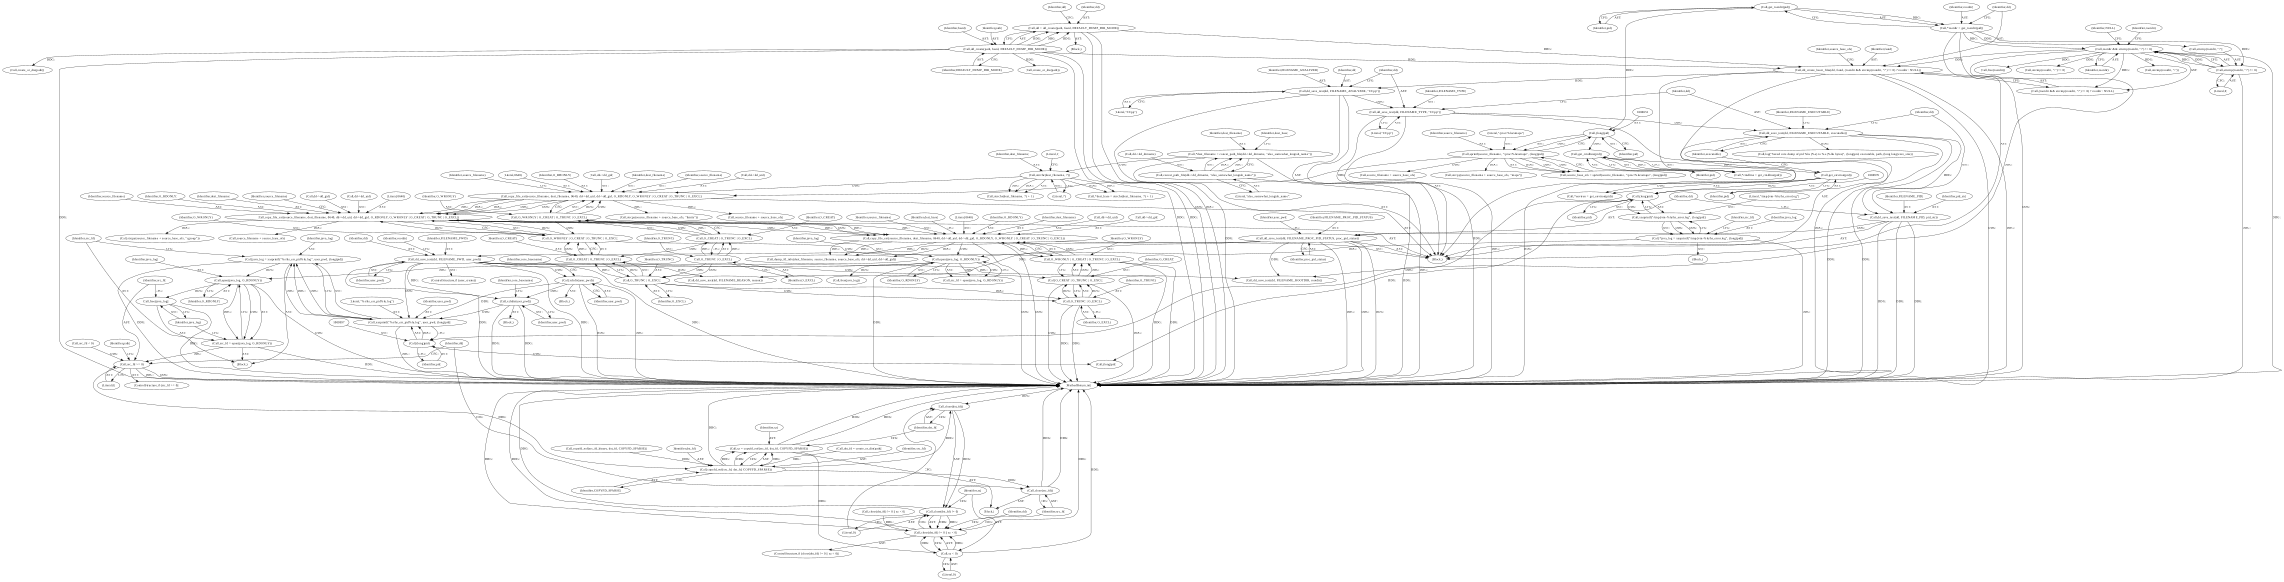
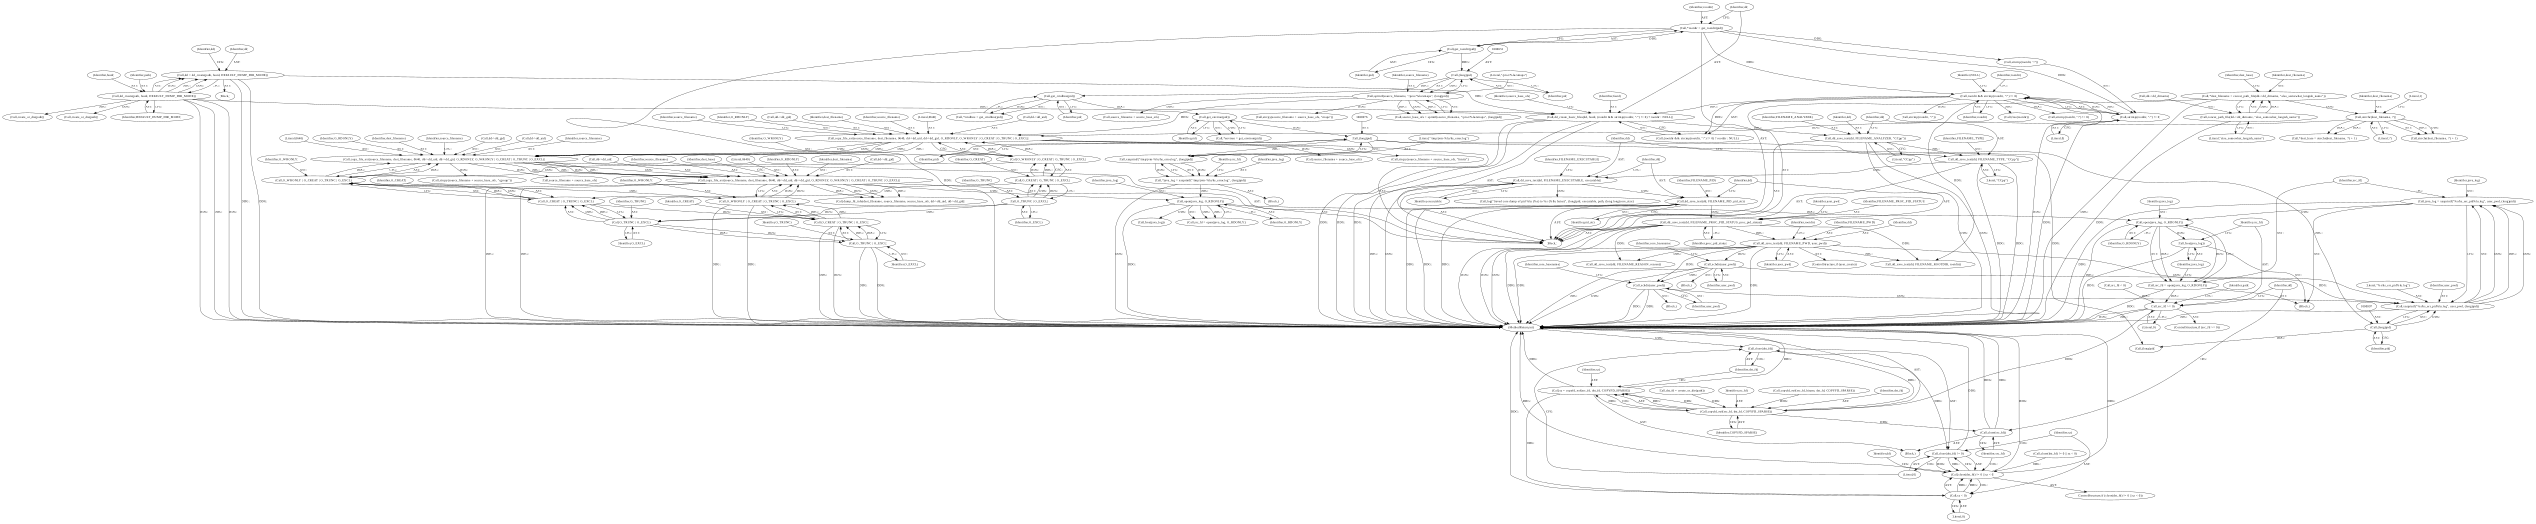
(1770, 165) -> (1238, 126)
none -> (1643, 212)
(713, 428) -> (1918, 370)
